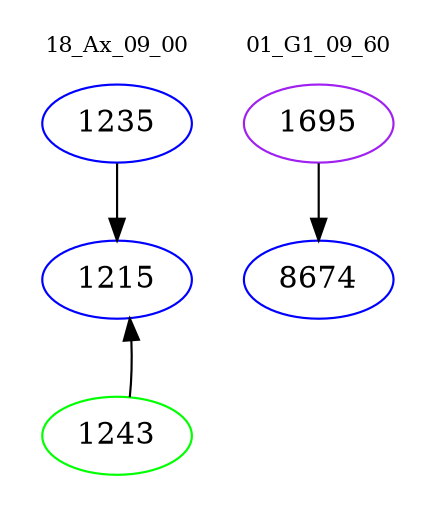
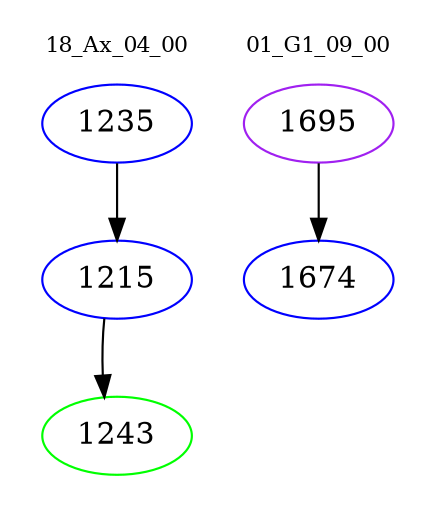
(117, 47) -> (117, 47)
(319, 47) -> (319, 47)
(319, 280) -> (319, 280)
(132, 369) -> (103, 347)
